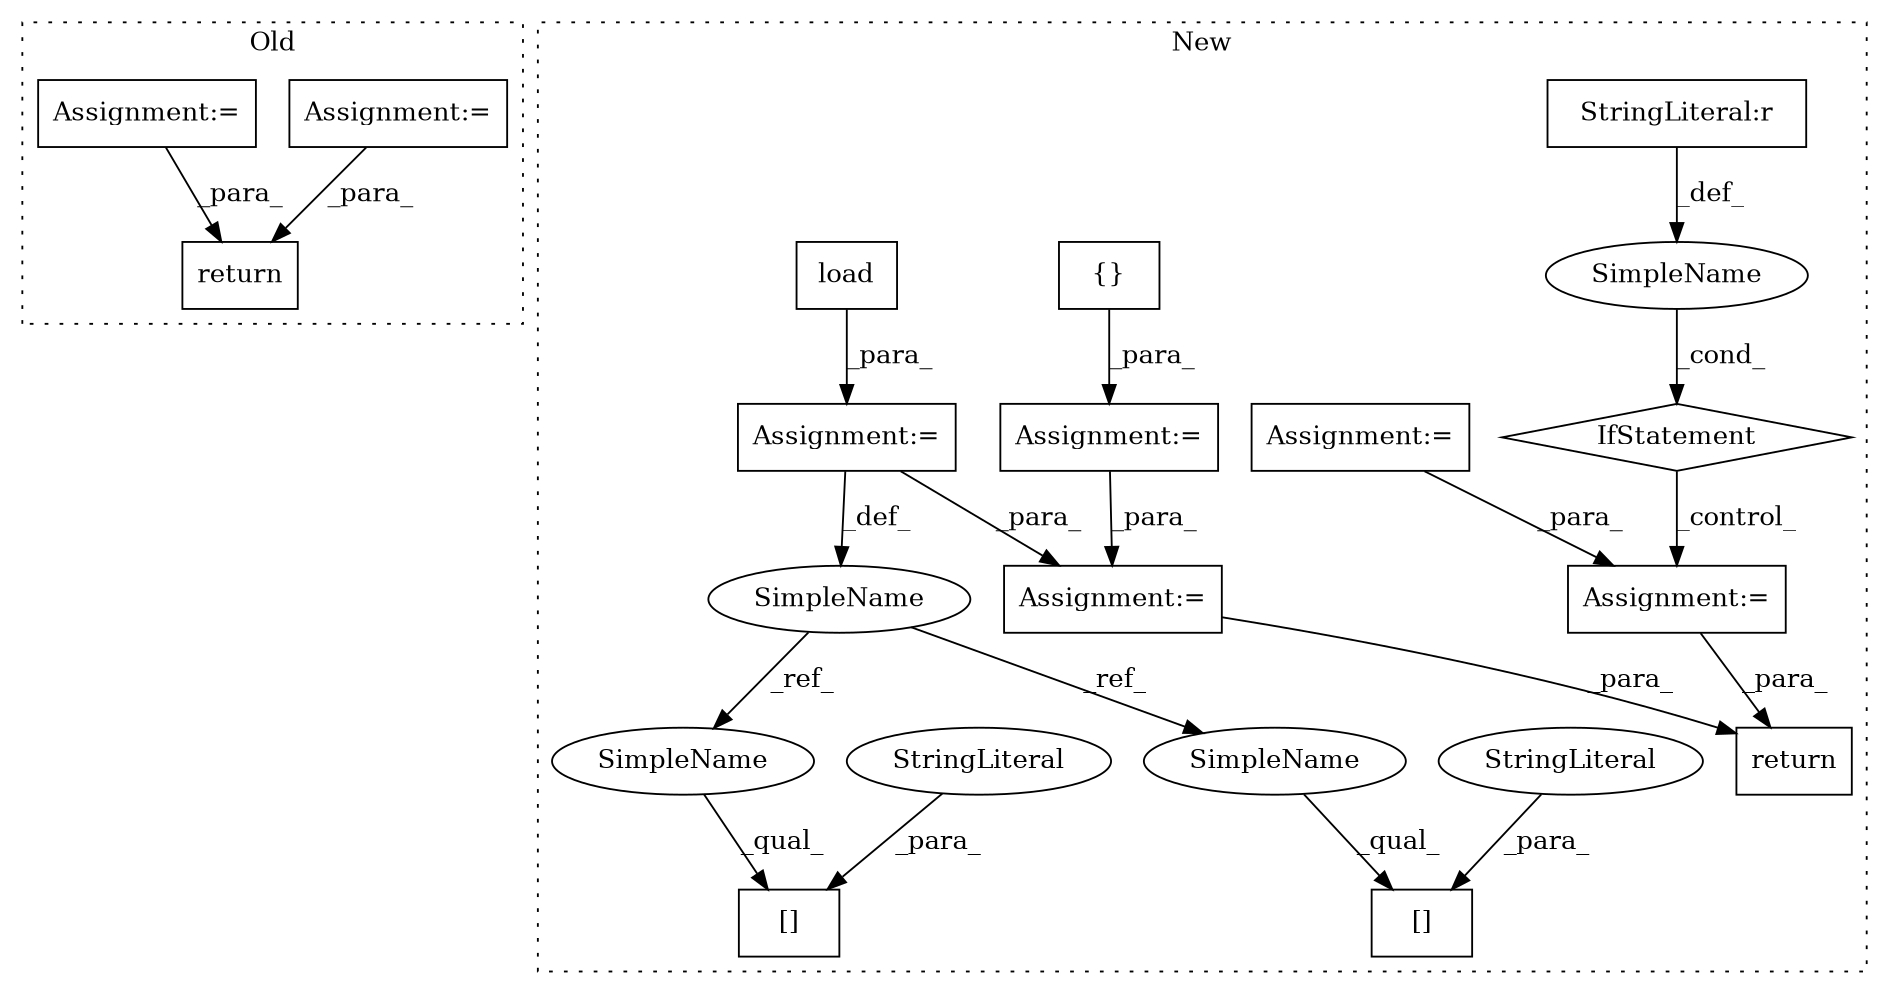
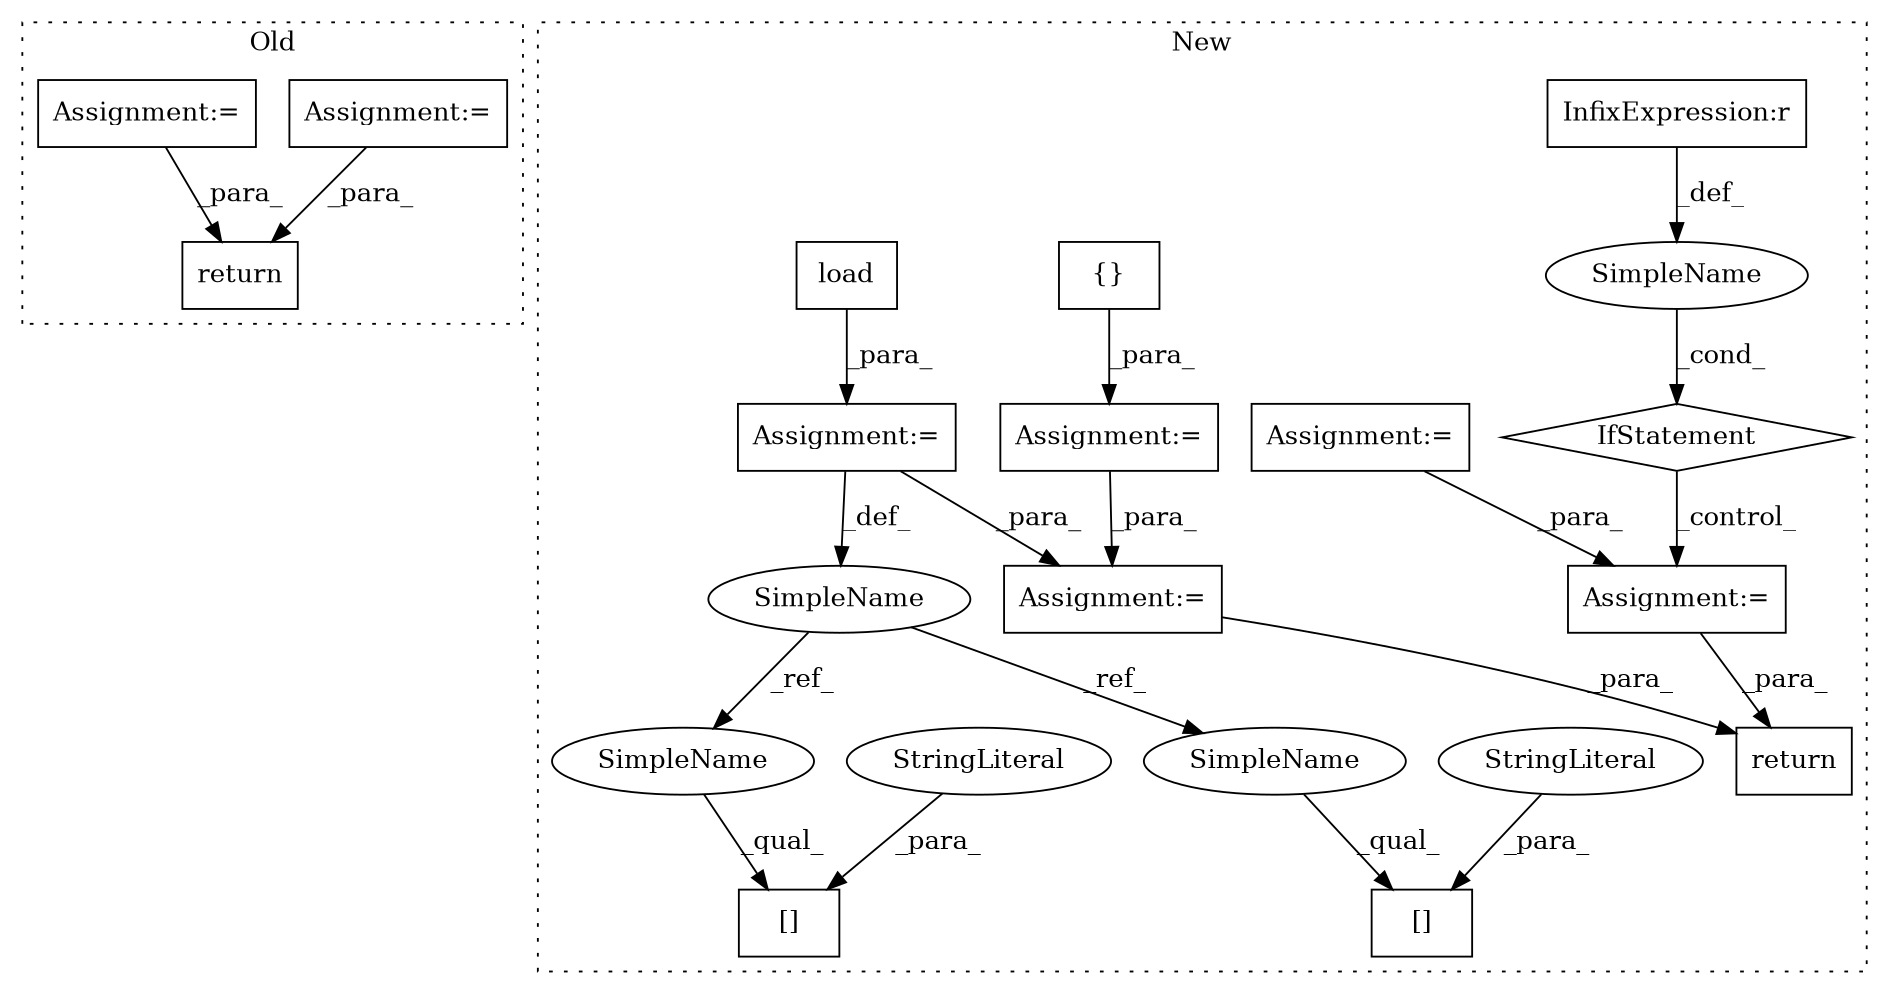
(1677, 114) -> (1677, 114)
